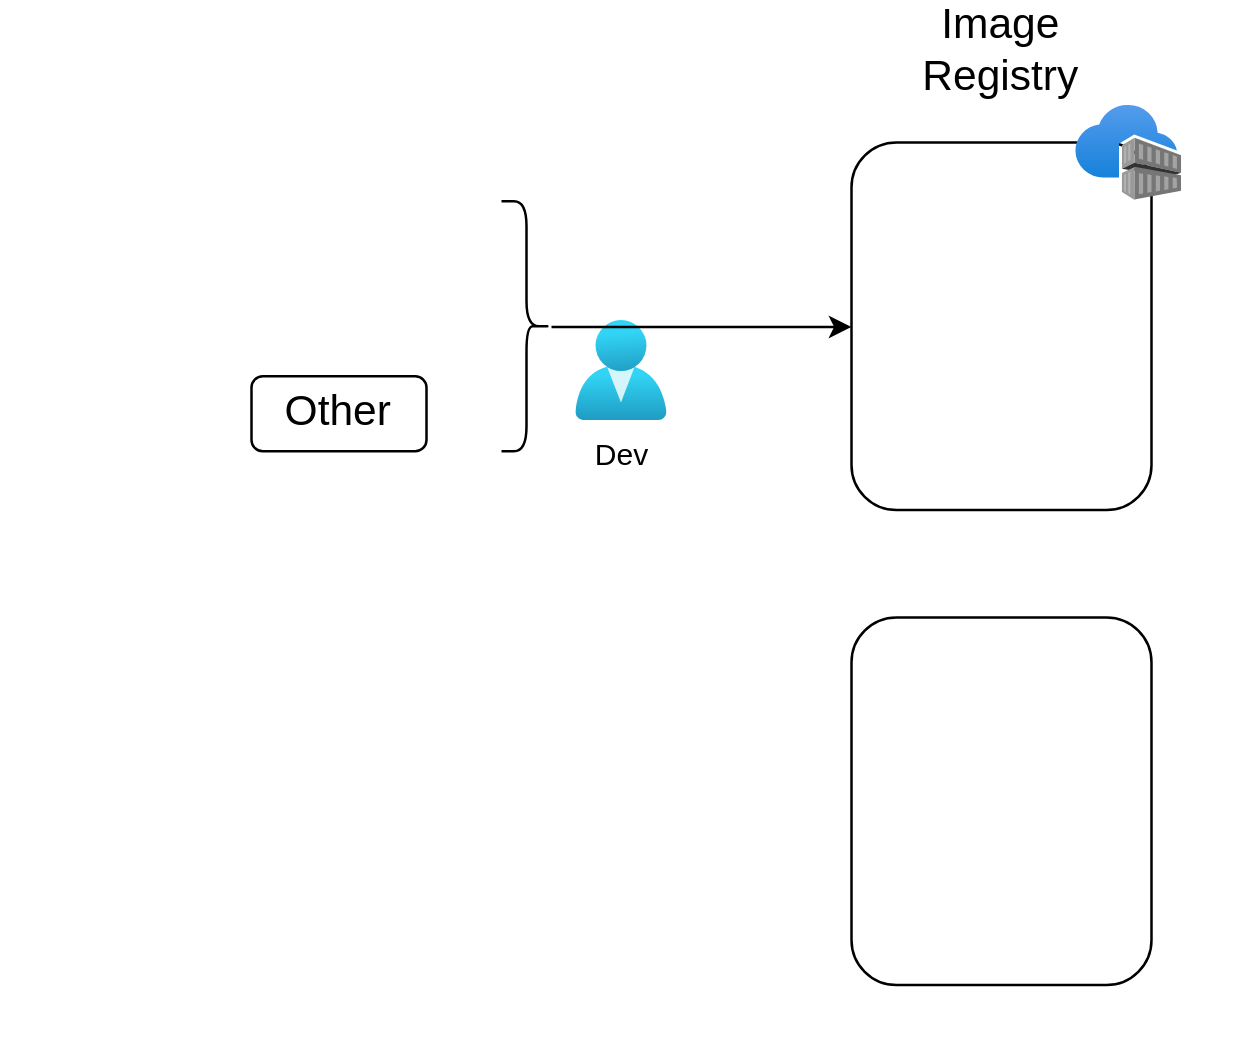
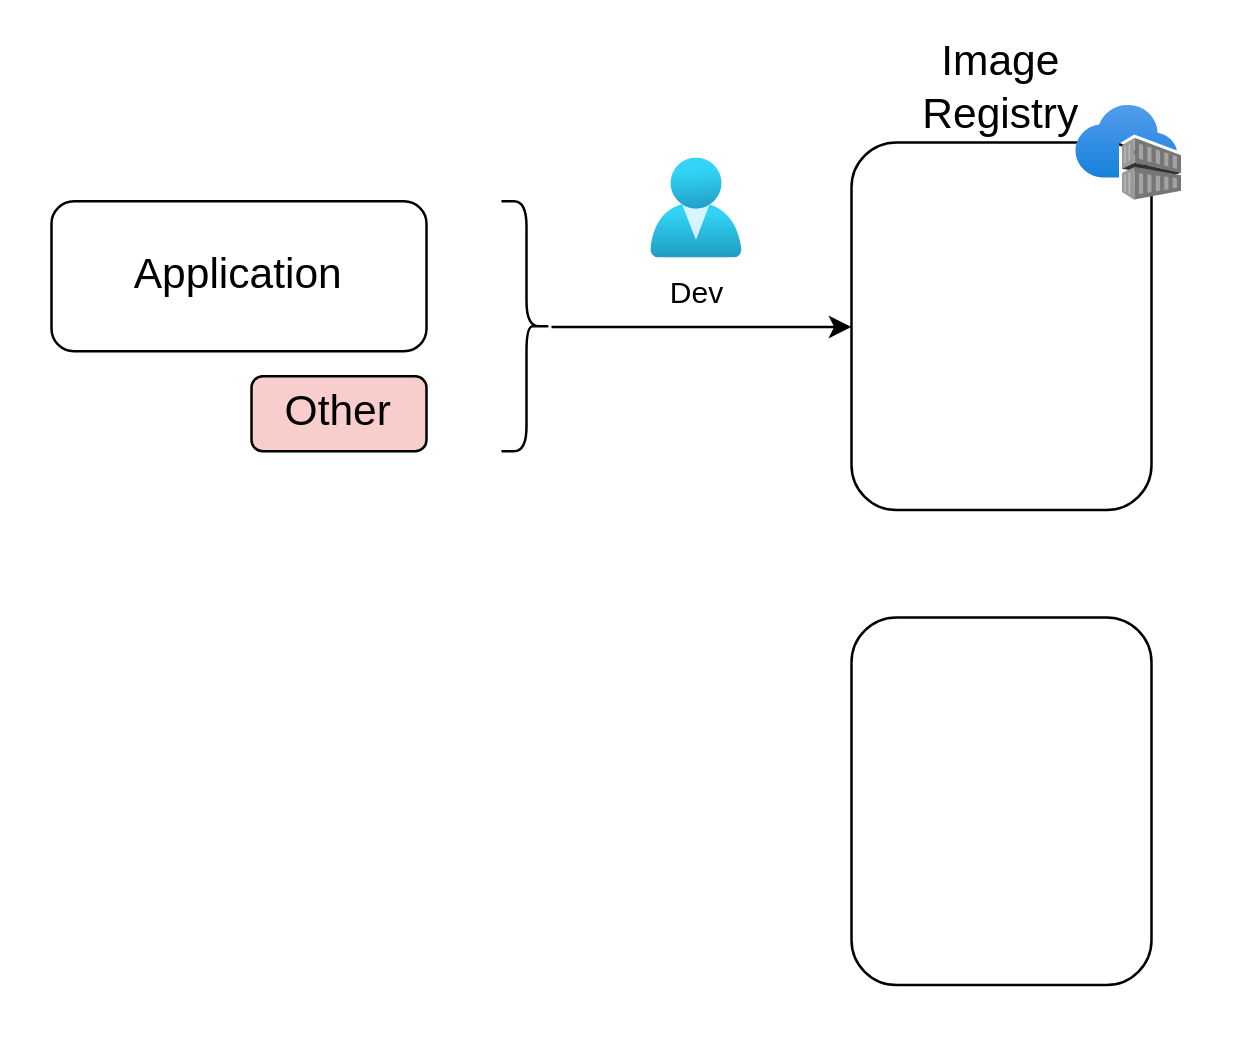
(1001, 51) -> (1001, 89)
none -> (239, 276)
(622, 371) -> (697, 209)
(339, 414) -> (339, 414)
